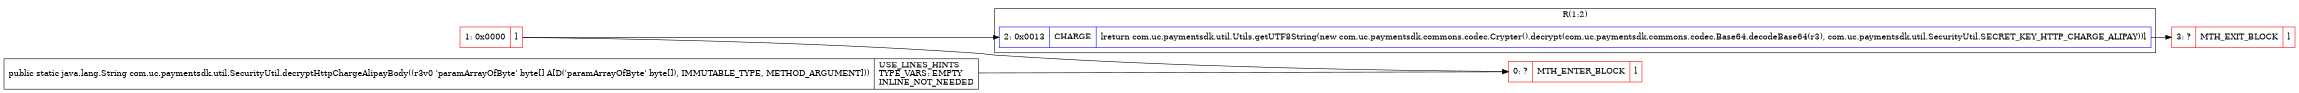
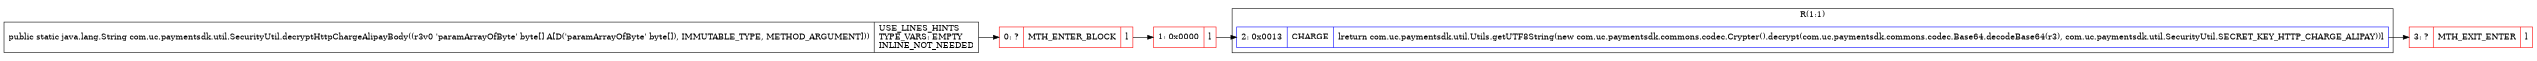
(1575, 15) -> (1813, 15)
(2239, 37) -> (2477, 37)
(988, 54) -> (1140, 37)
